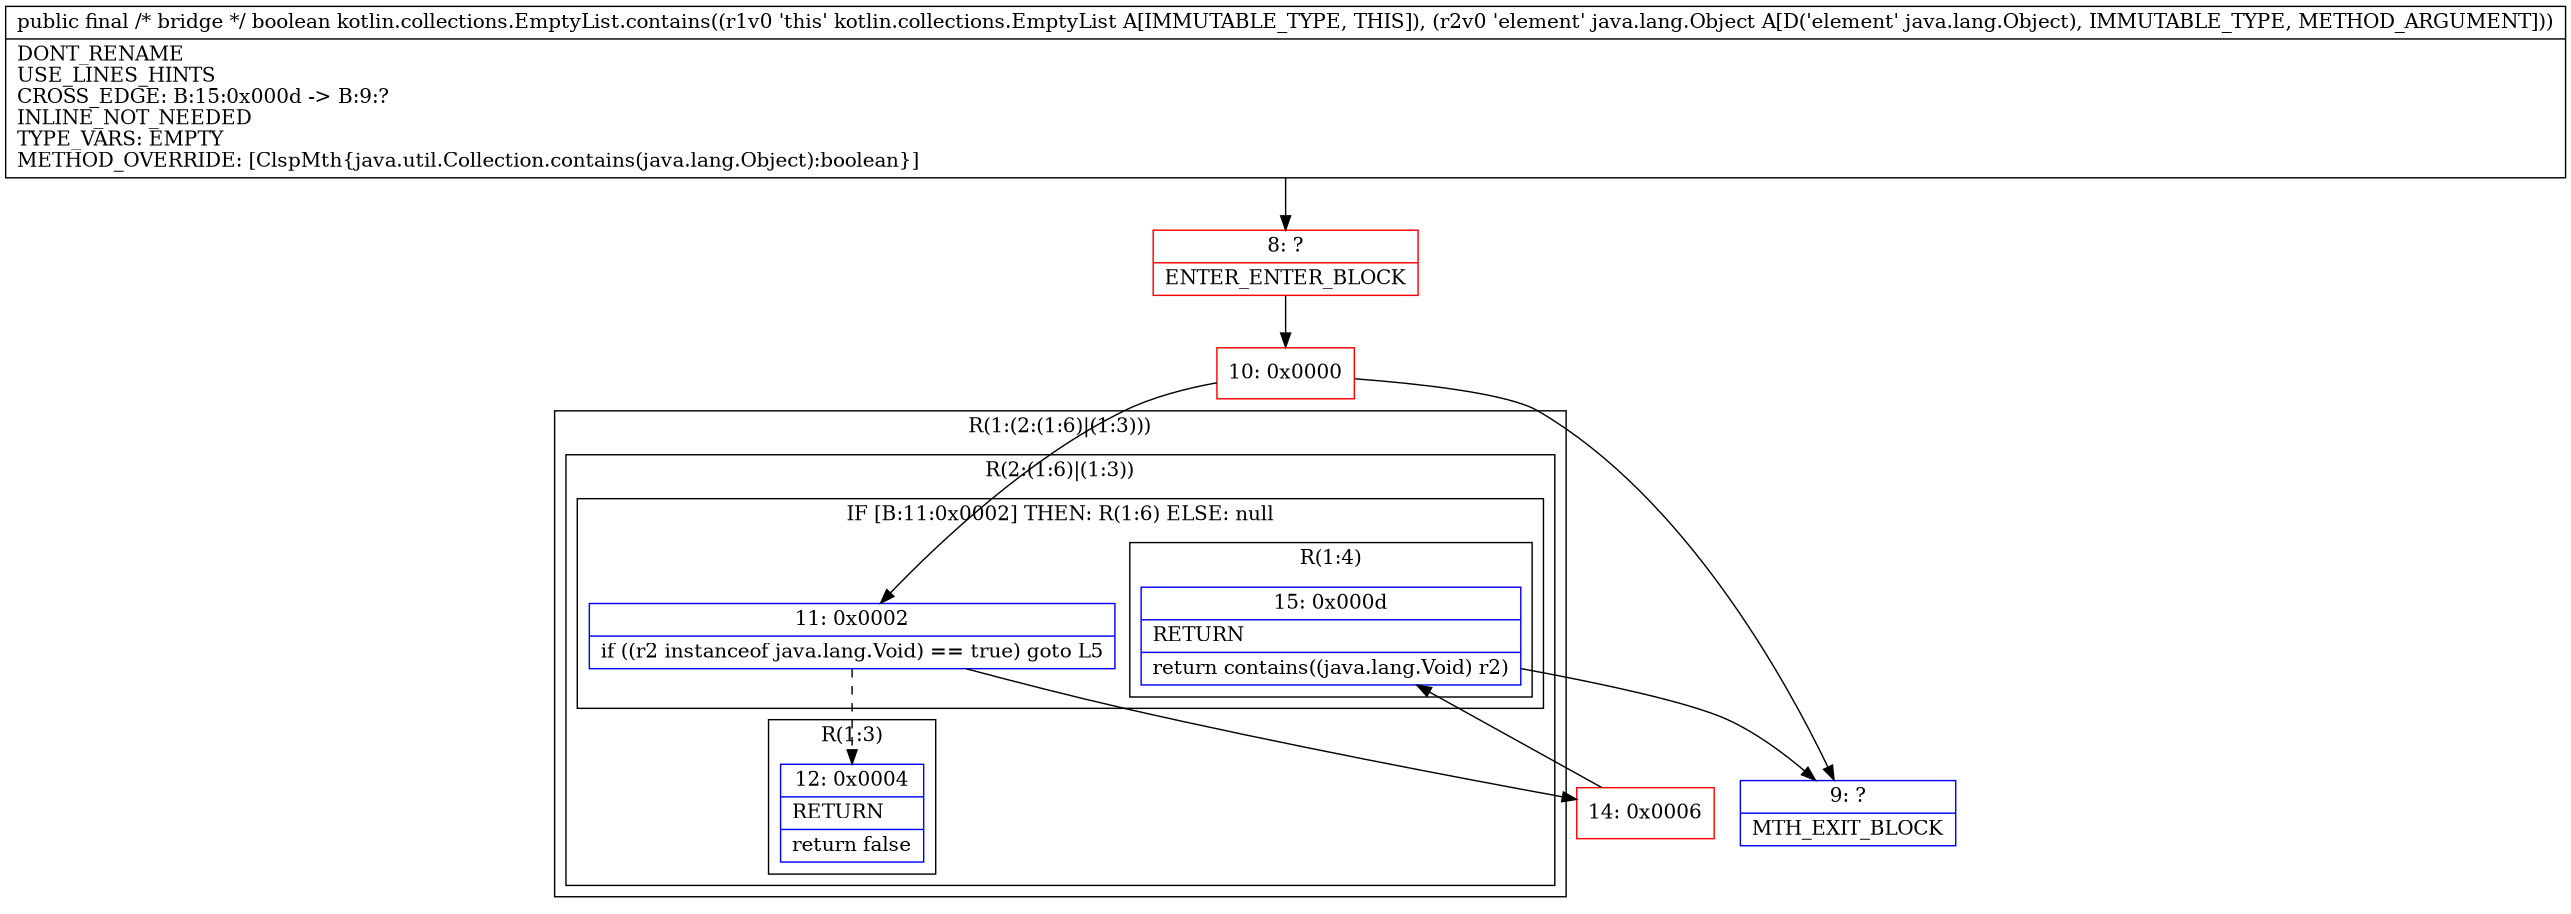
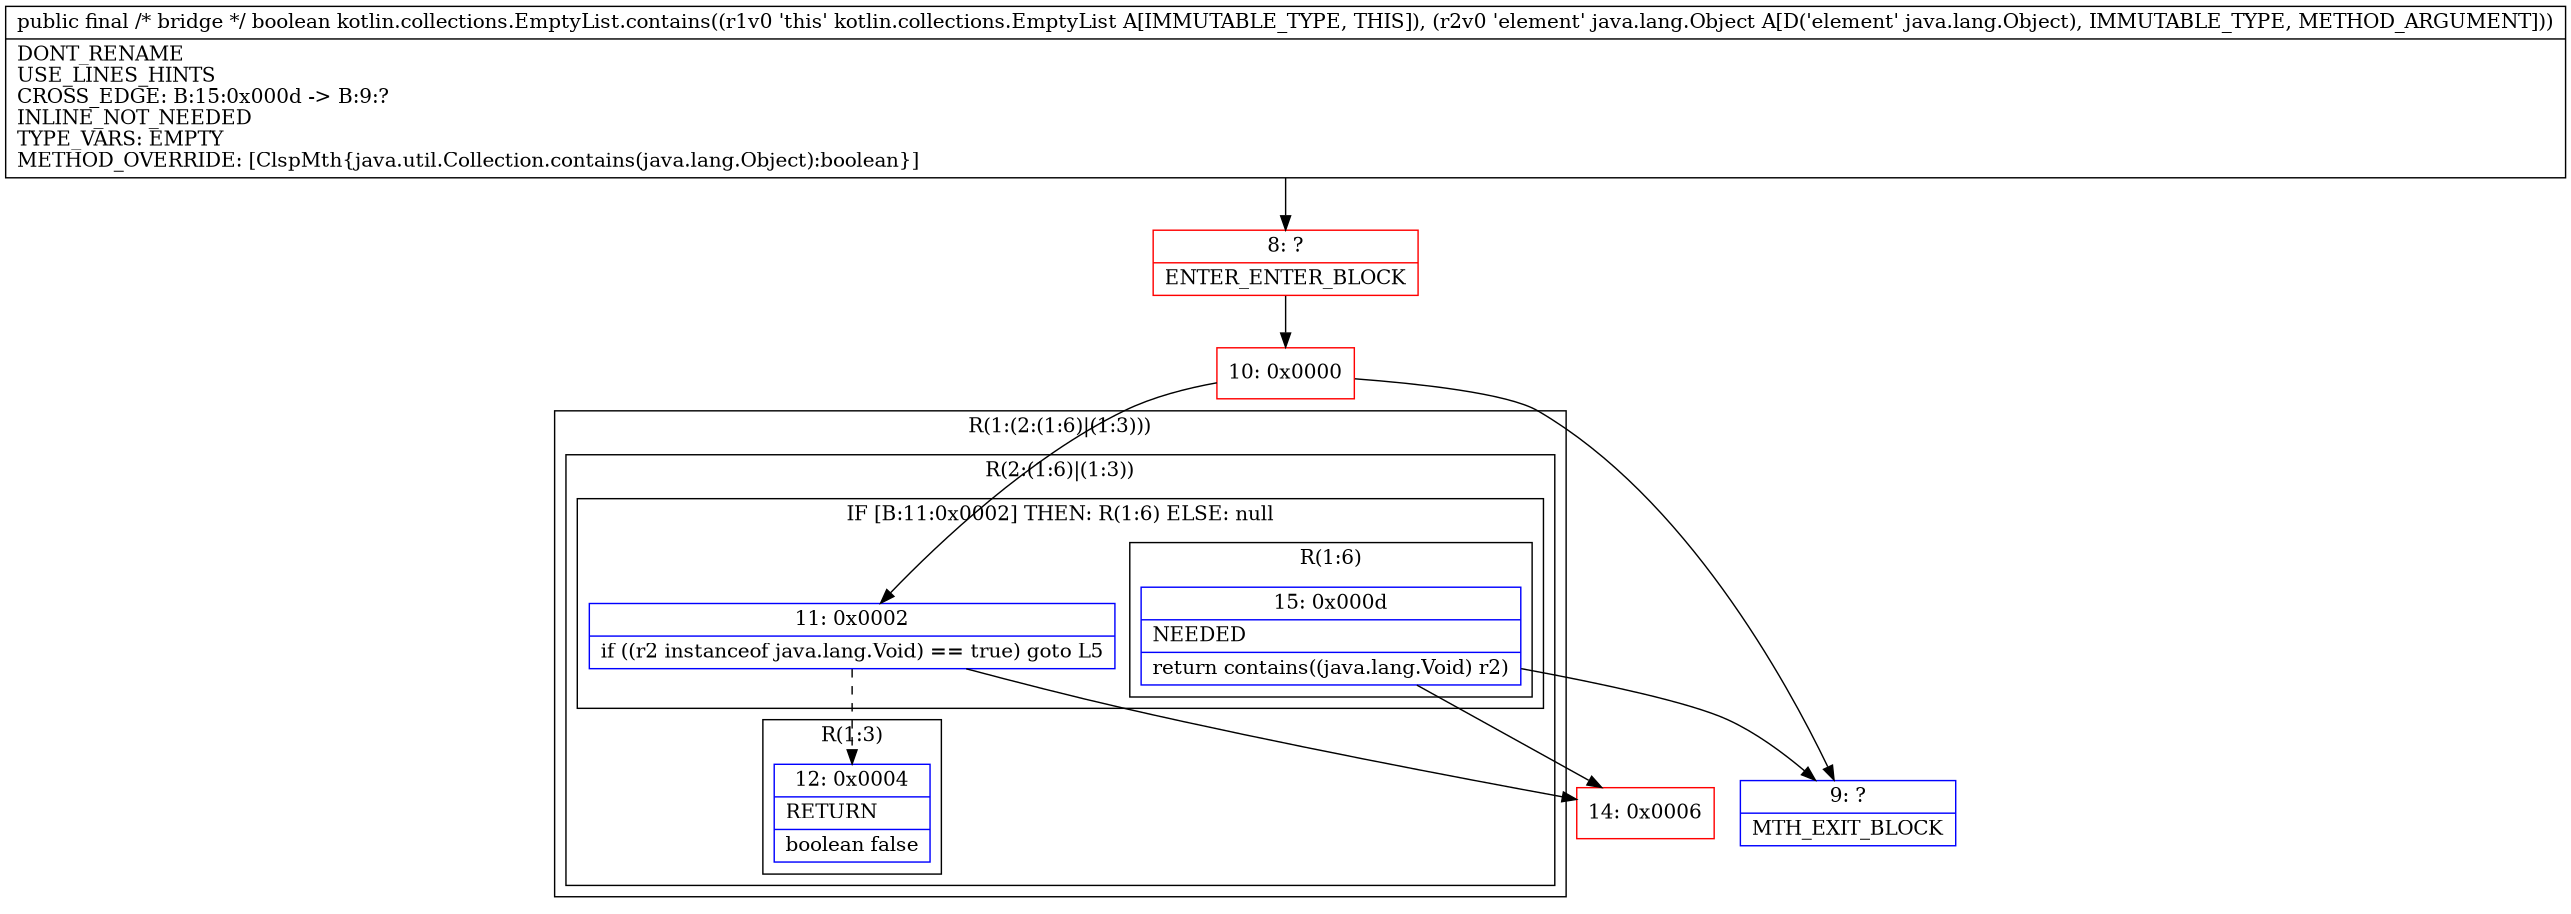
(1331, 559) -> (1331, 559)
(1198, 635) -> (1200, 635)
(1516, 740) -> (1503, 733)
(852, 845) -> (852, 845)
